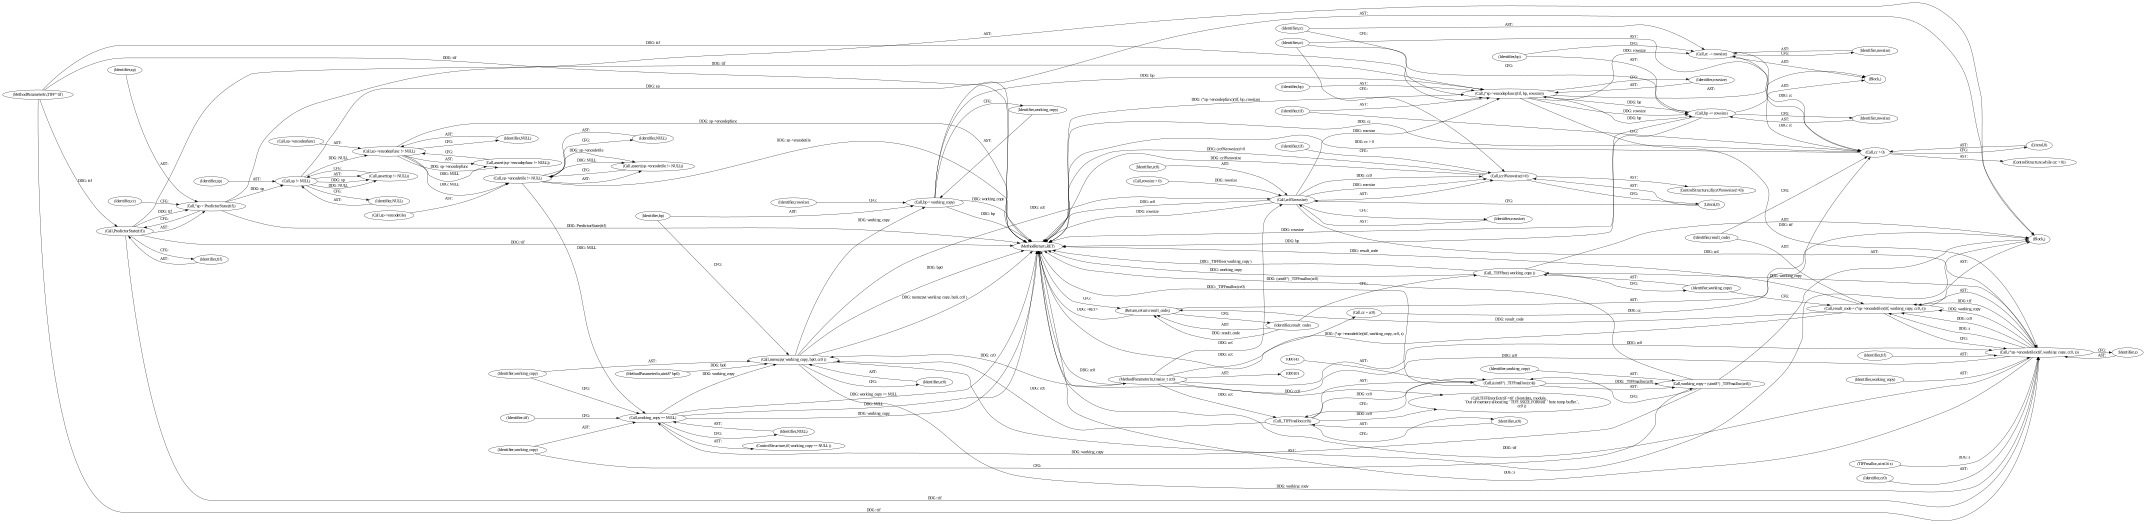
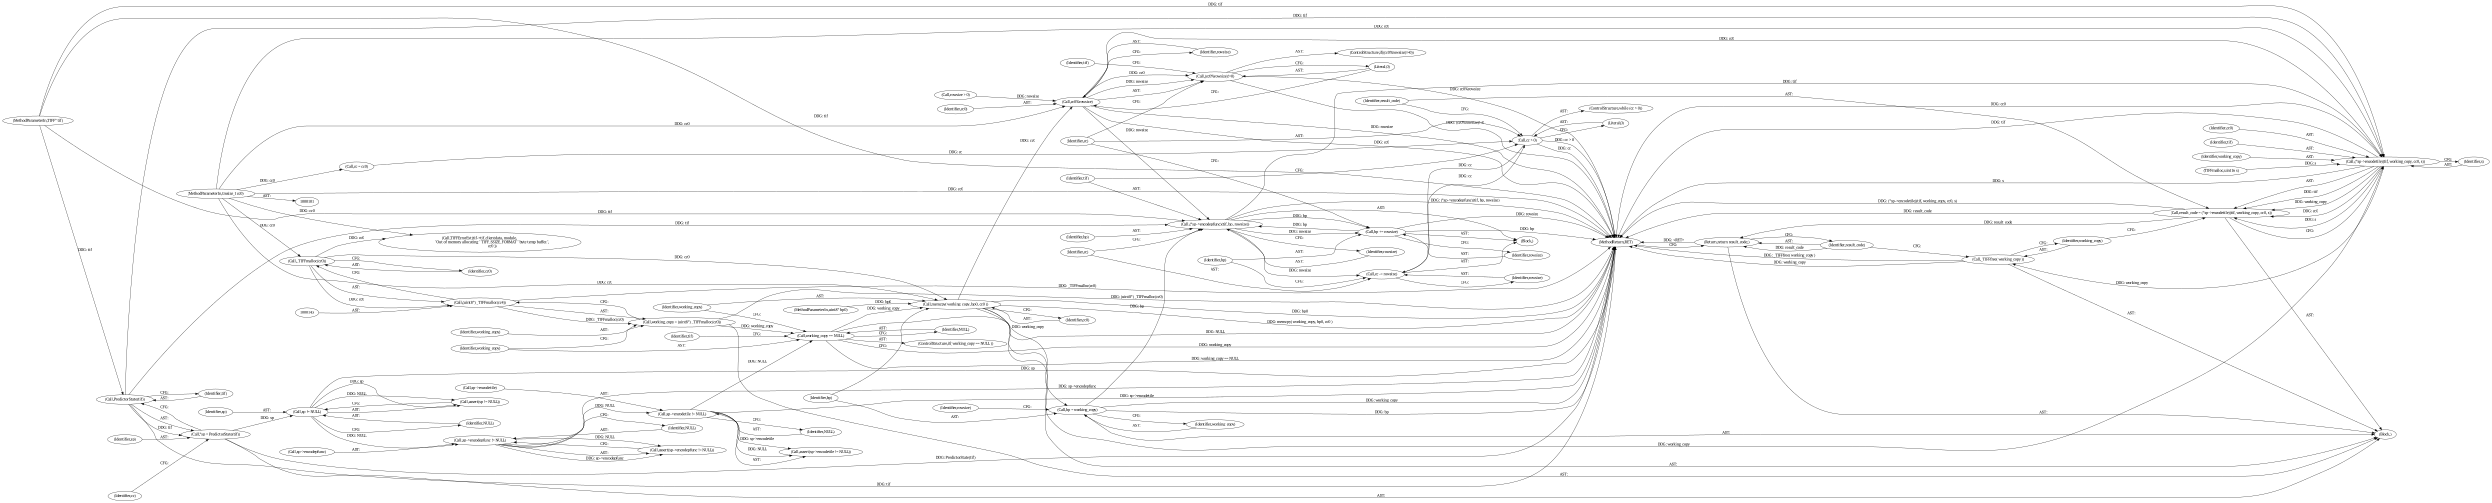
(589, 174) -> none
(1056, 340) -> (937, 191)
